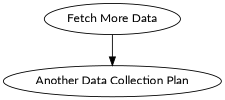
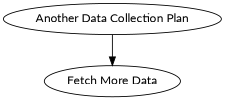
(112, 46) -> (112, 46)
